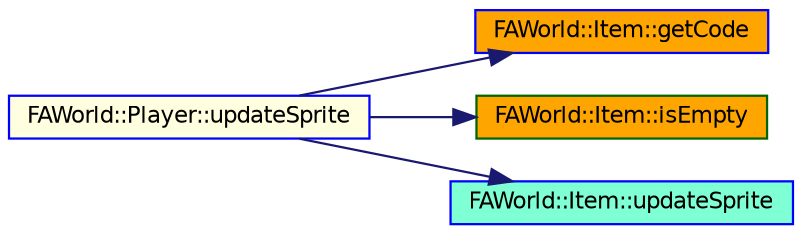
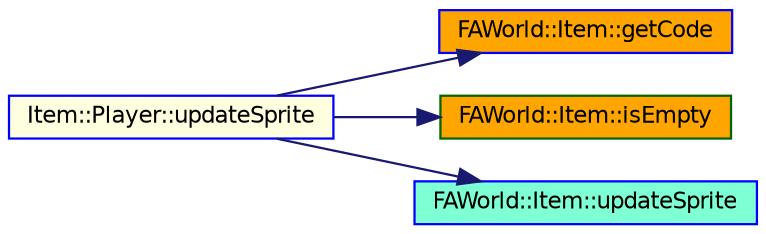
(189, 117) -> (171, 117)
